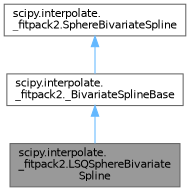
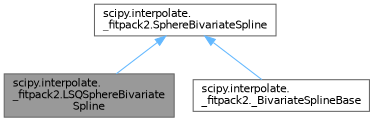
(95, 130) -> (137, 58)
